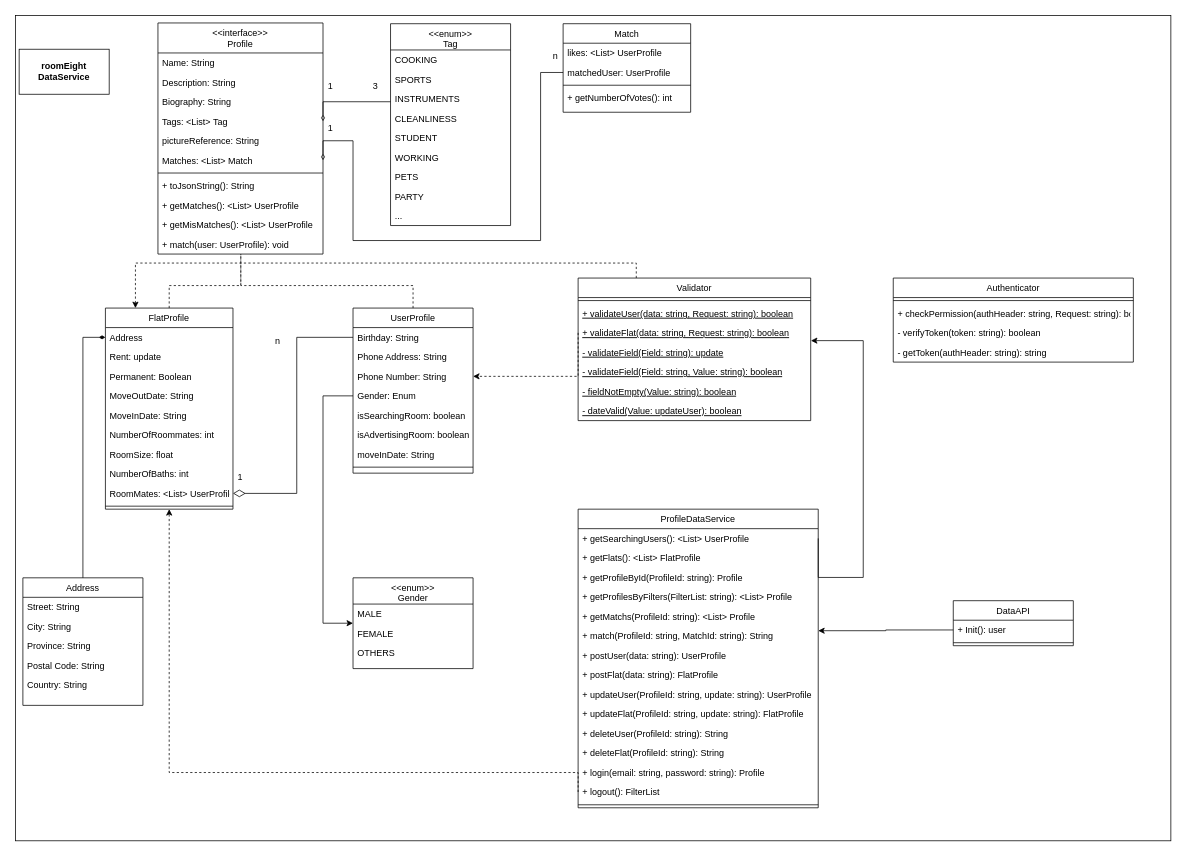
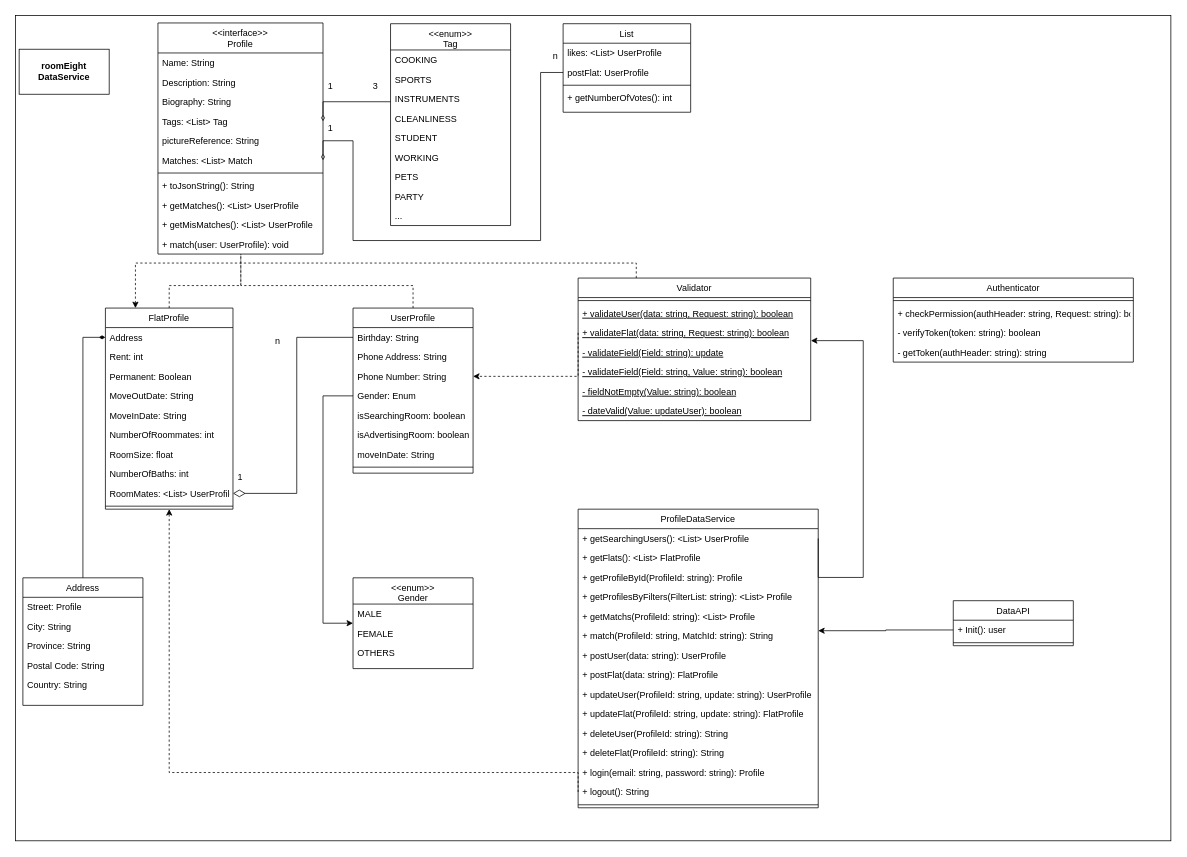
(626, 34) -> (626, 34)
(623, 73) -> (614, 73)
(137, 357) -> (129, 357)
(59, 607) -> (60, 607)
(629, 792) -> (622, 792)
